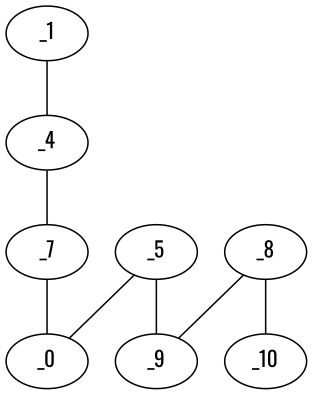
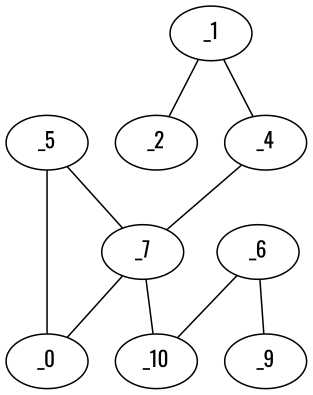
none -> (156, 143)
(266, 252) -> (258, 252)
none -> (149, 306)
(156, 307) -> (95, 197)
